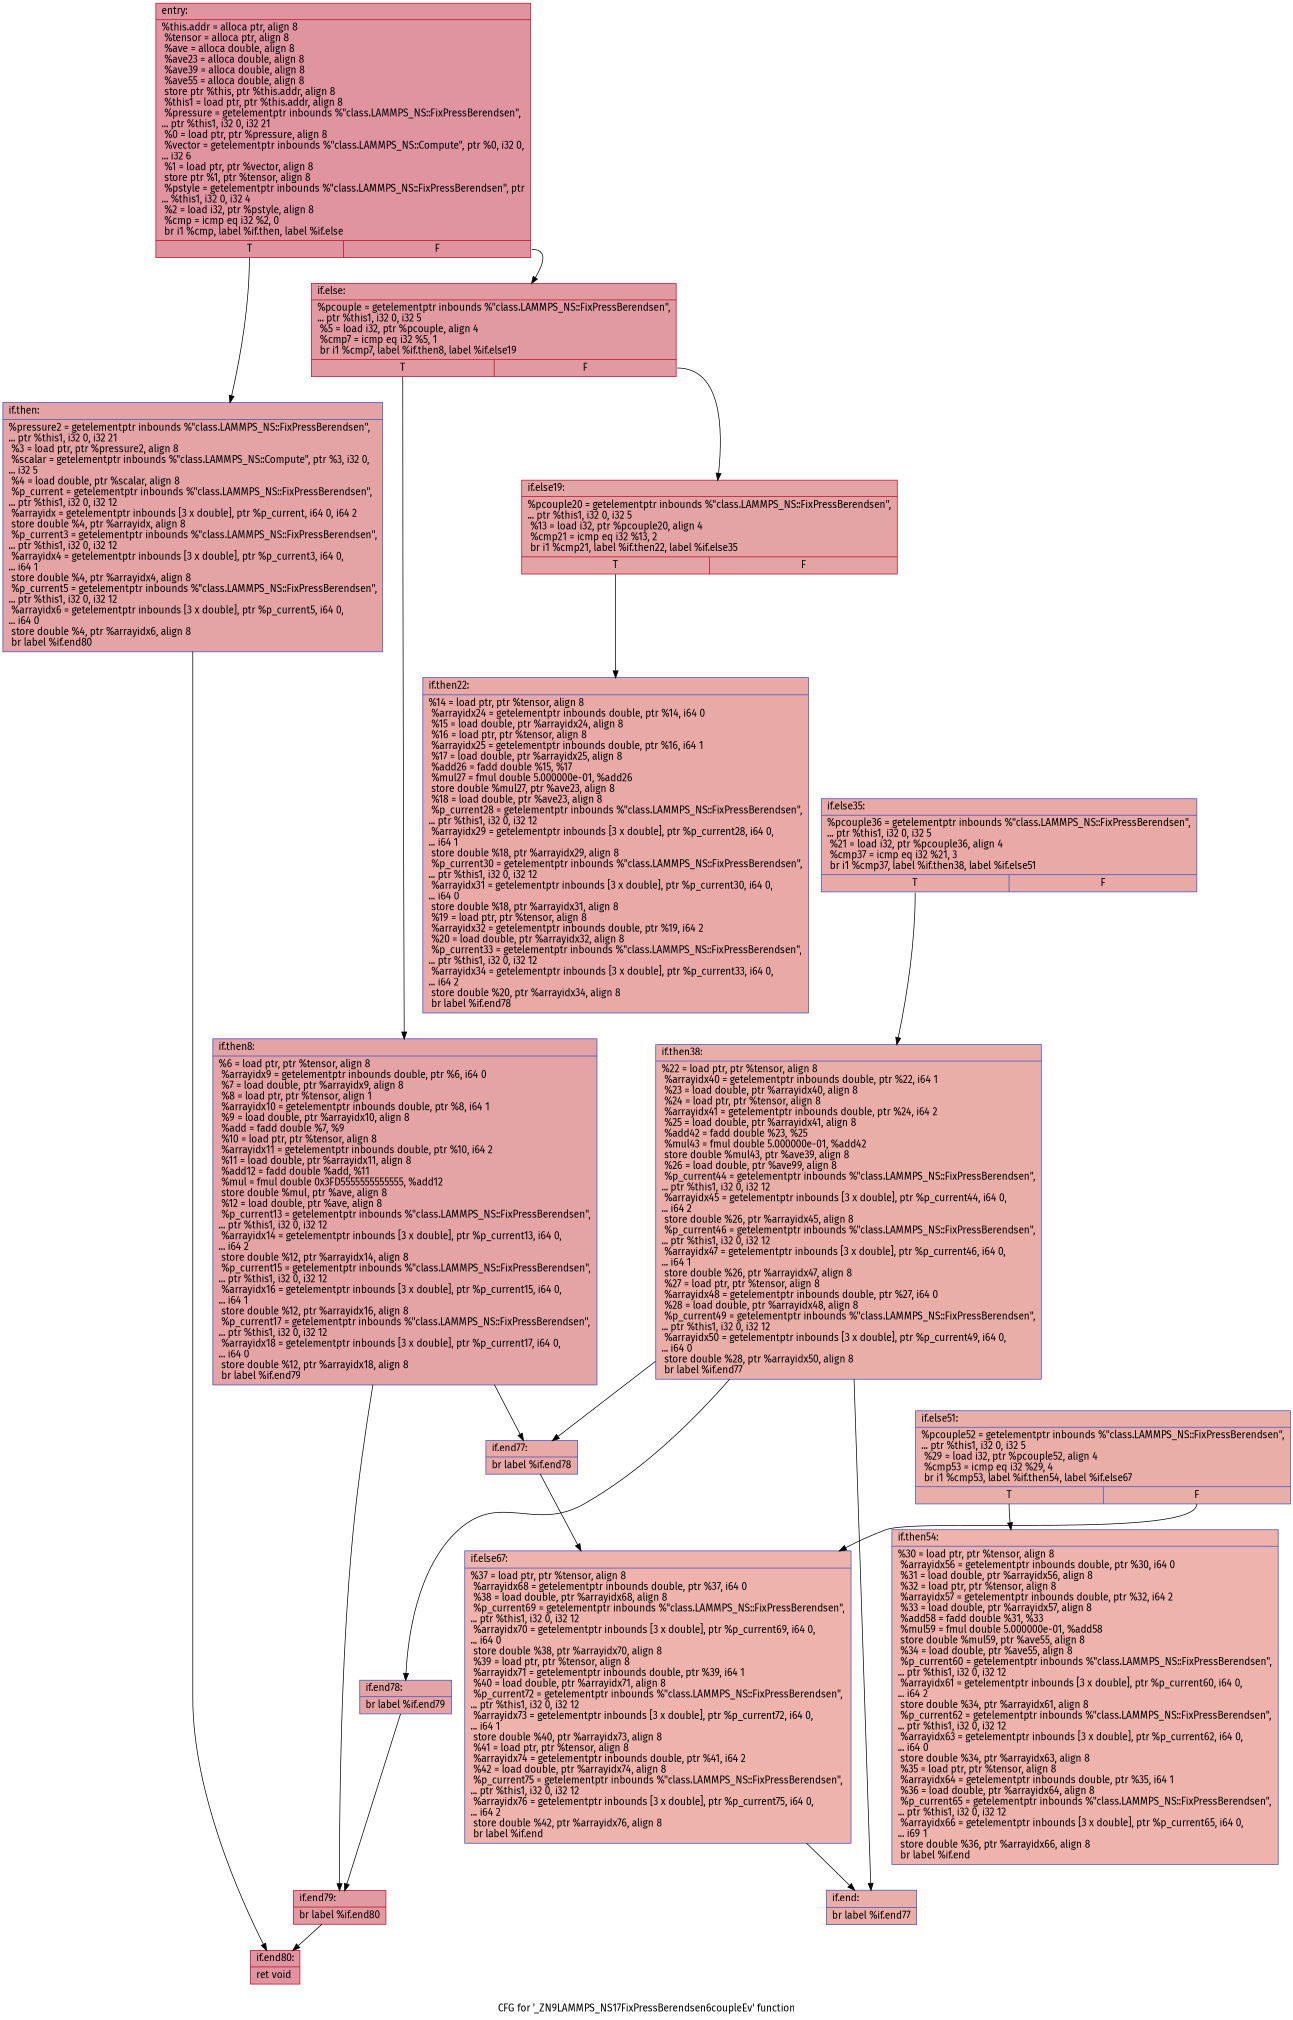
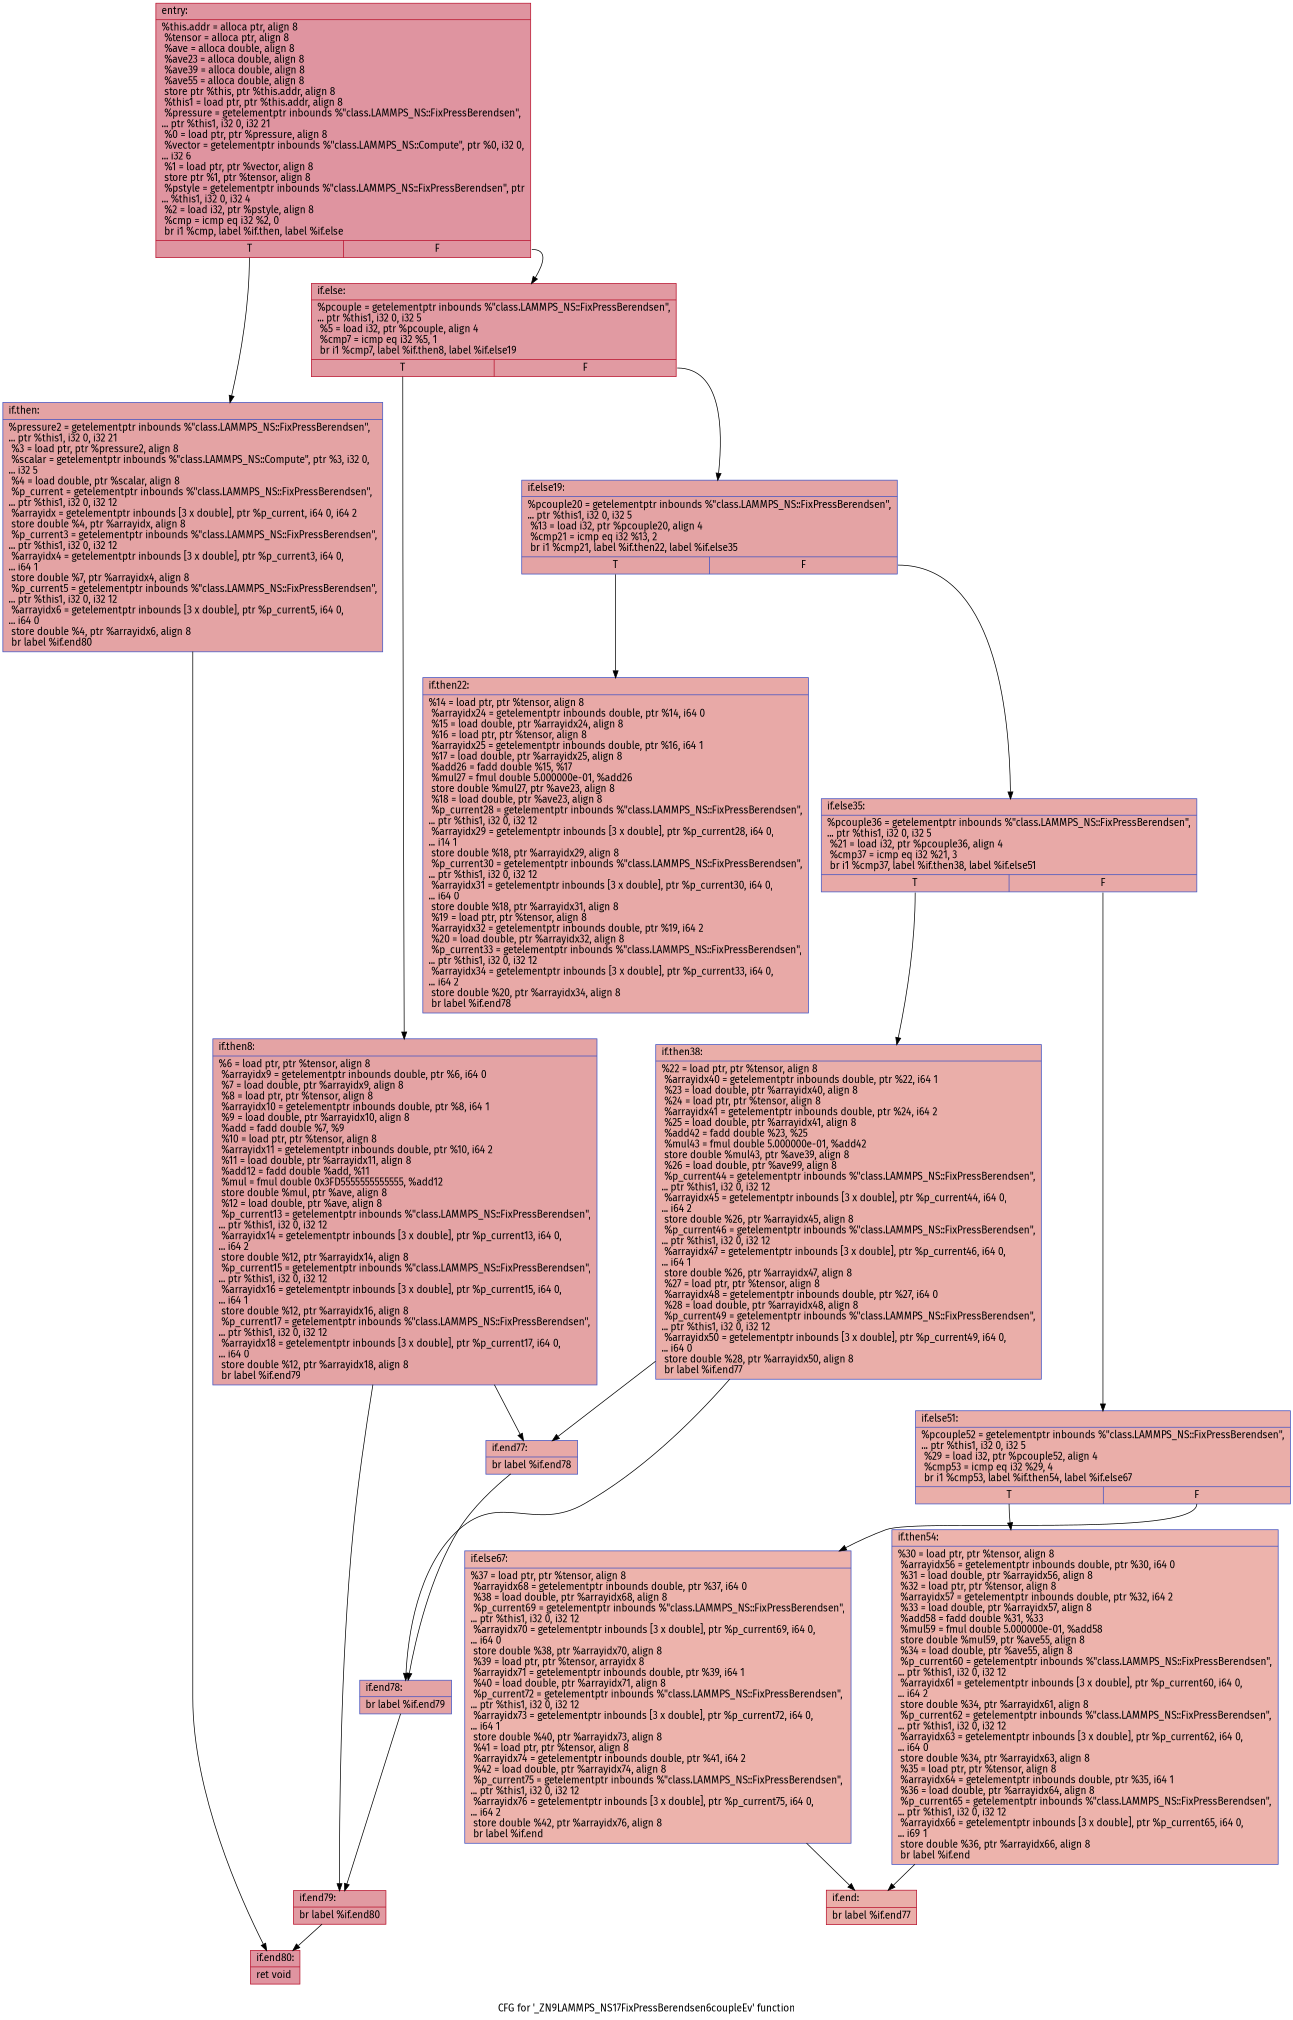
(710, 527) -> (710, 527)
(100, 578) -> (99, 578)
none -> (992, 654)
(444, 843) -> (443, 843)
(295, 1096) -> (296, 1096)
none -> (1103, 1148)
(558, 1508) -> (441, 1563)
(862, 1631) -> (904, 1875)
(550, 1662) -> (558, 1662)
(871, 1907) -> (871, 1907)
